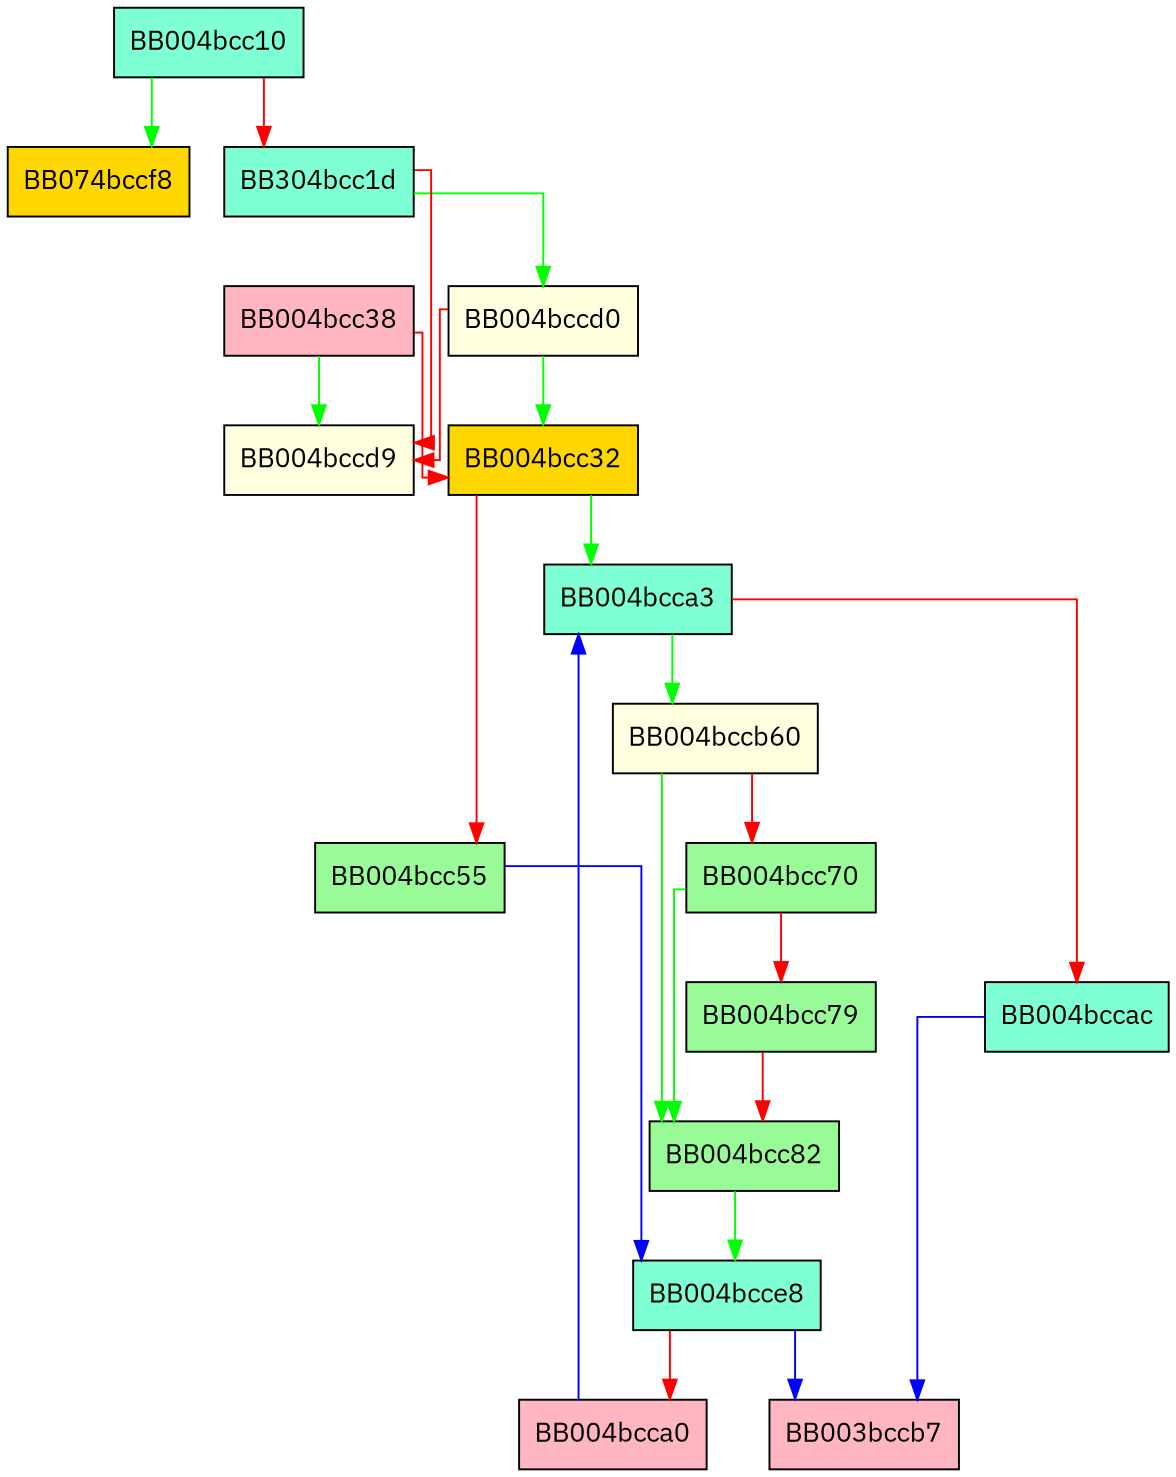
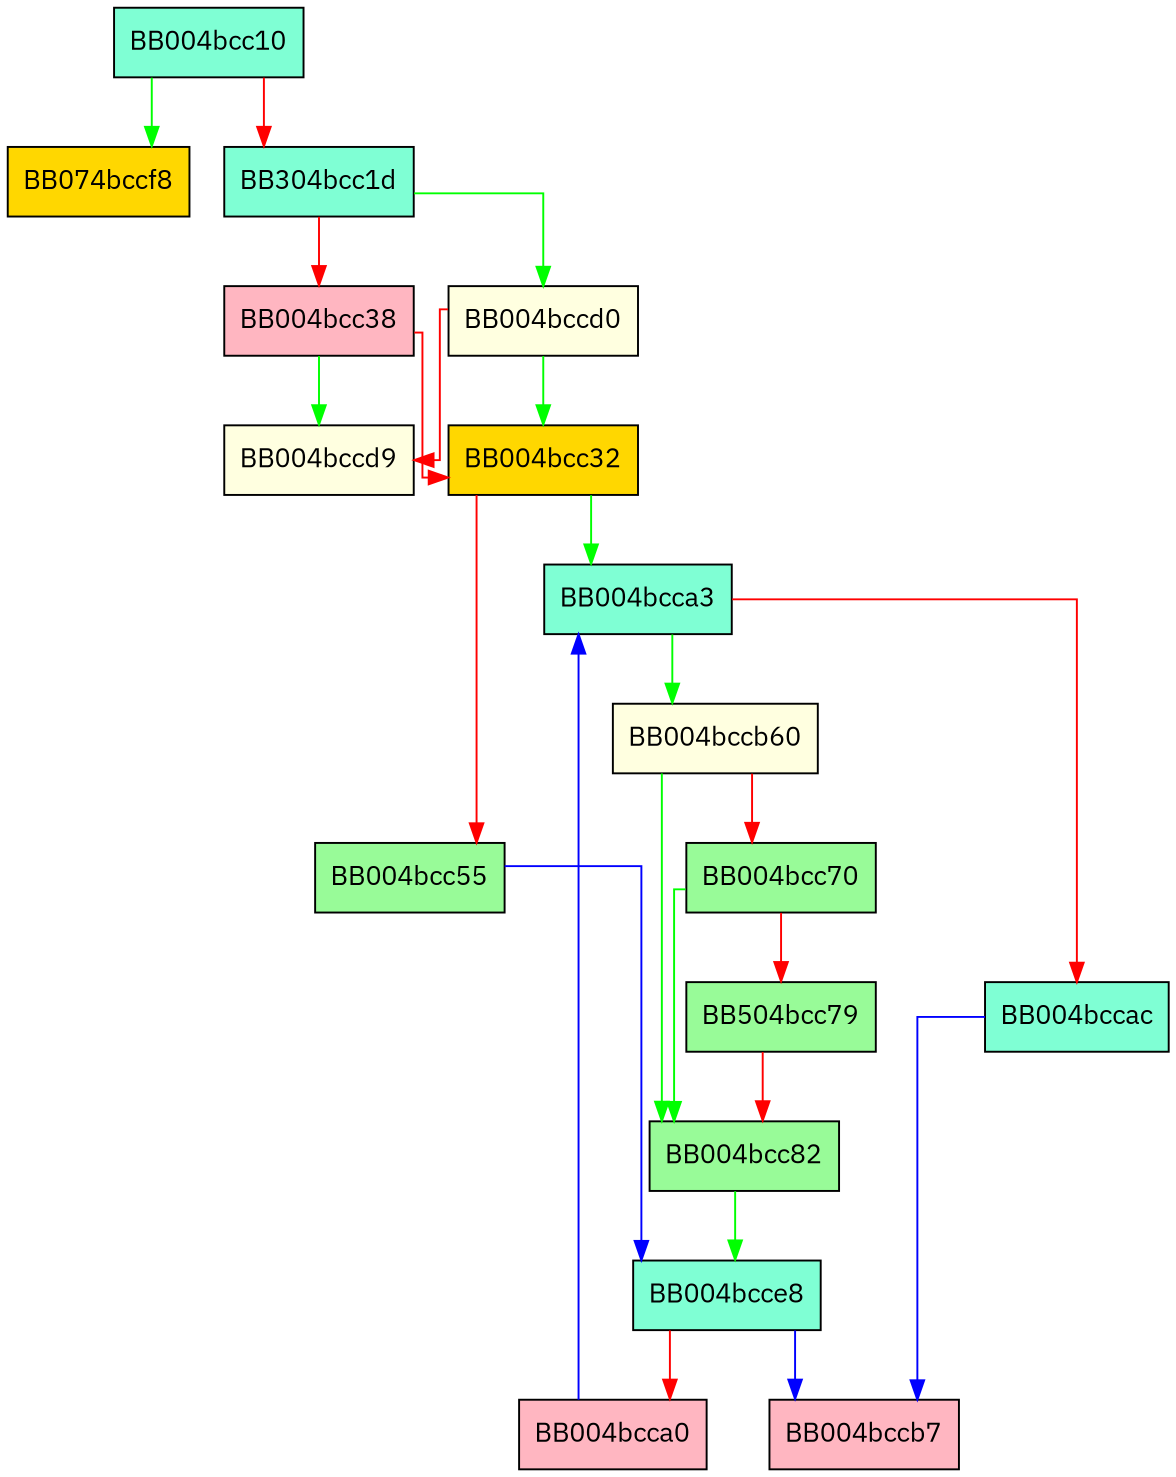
(431, 299) -> (319, 241)
(781, 1017) -> (781, 1017)
(864, 1435) -> (864, 1435)
